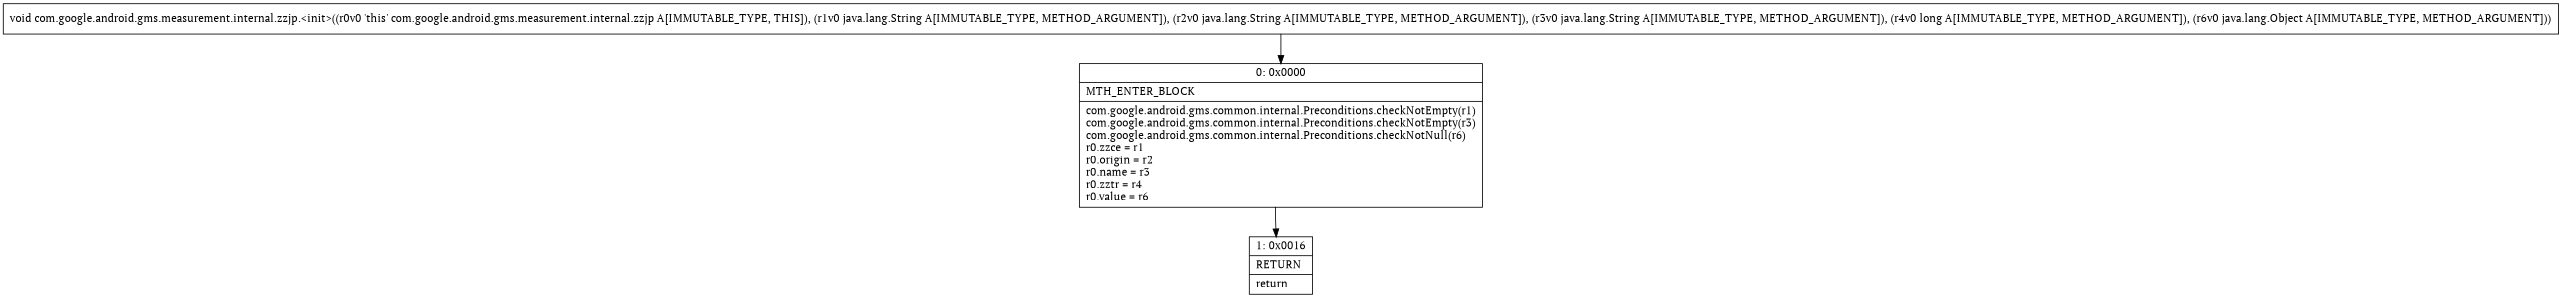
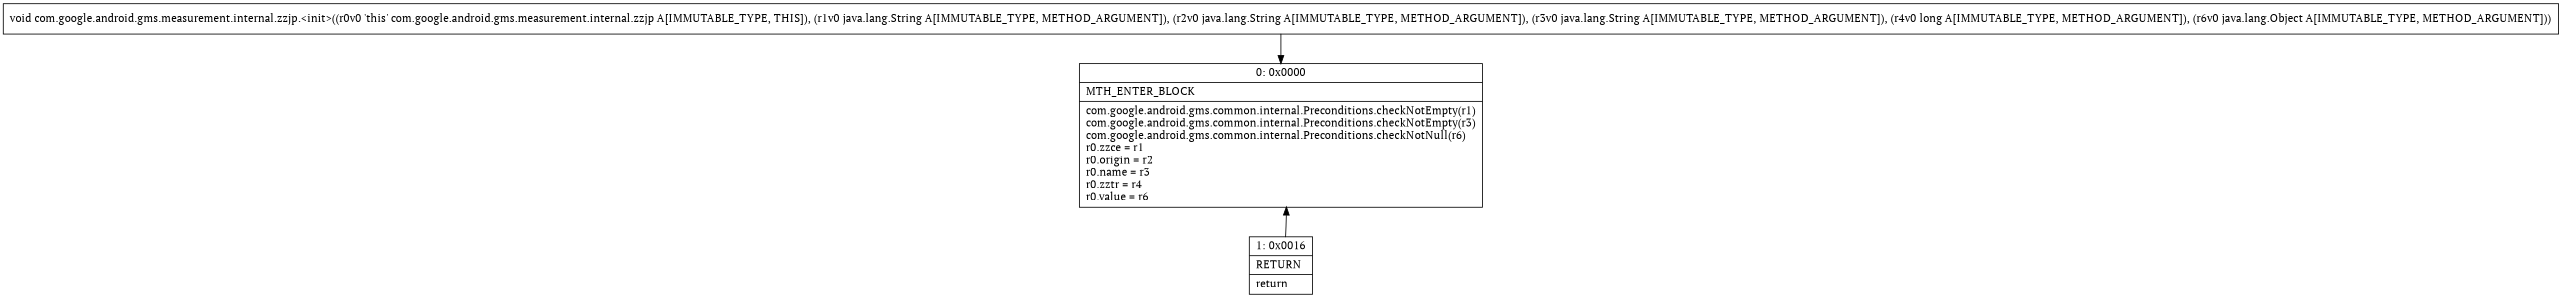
(1276, 218) -> (1286, 226)
